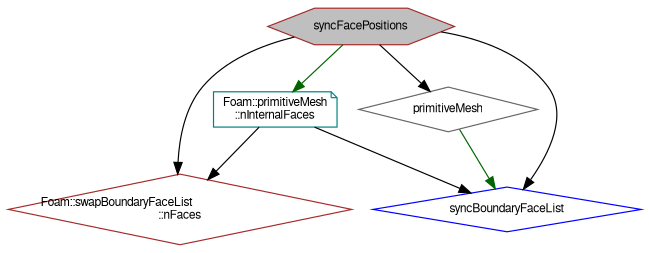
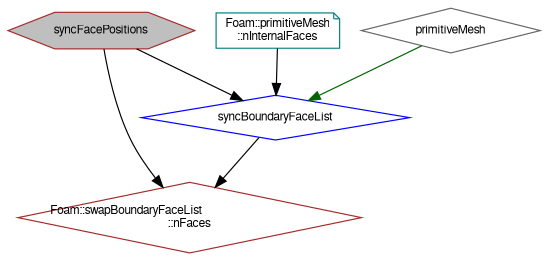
(322, 64) -> none
(400, 64) -> none
(238, 149) -> (241, 158)
